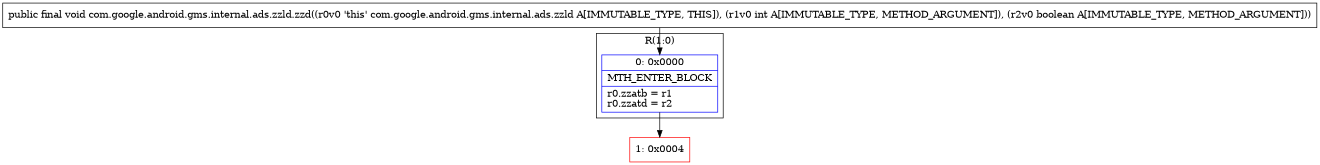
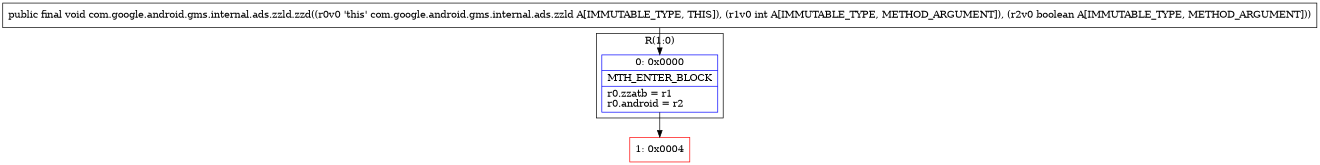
(640, 104) -> (645, 104)
